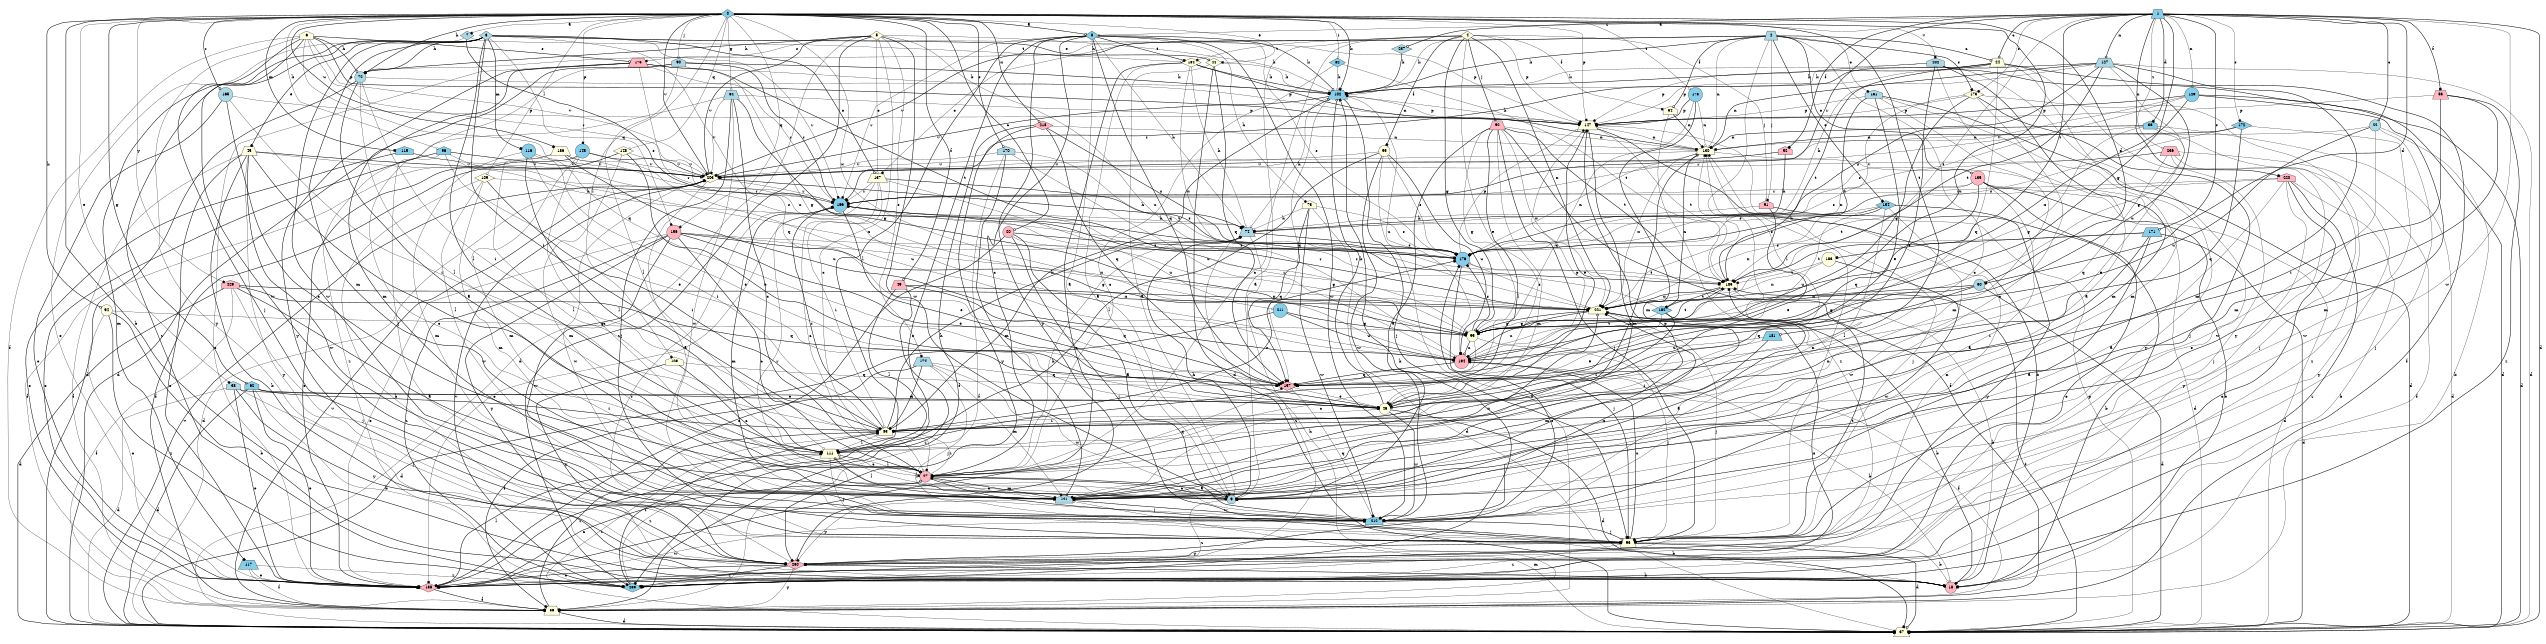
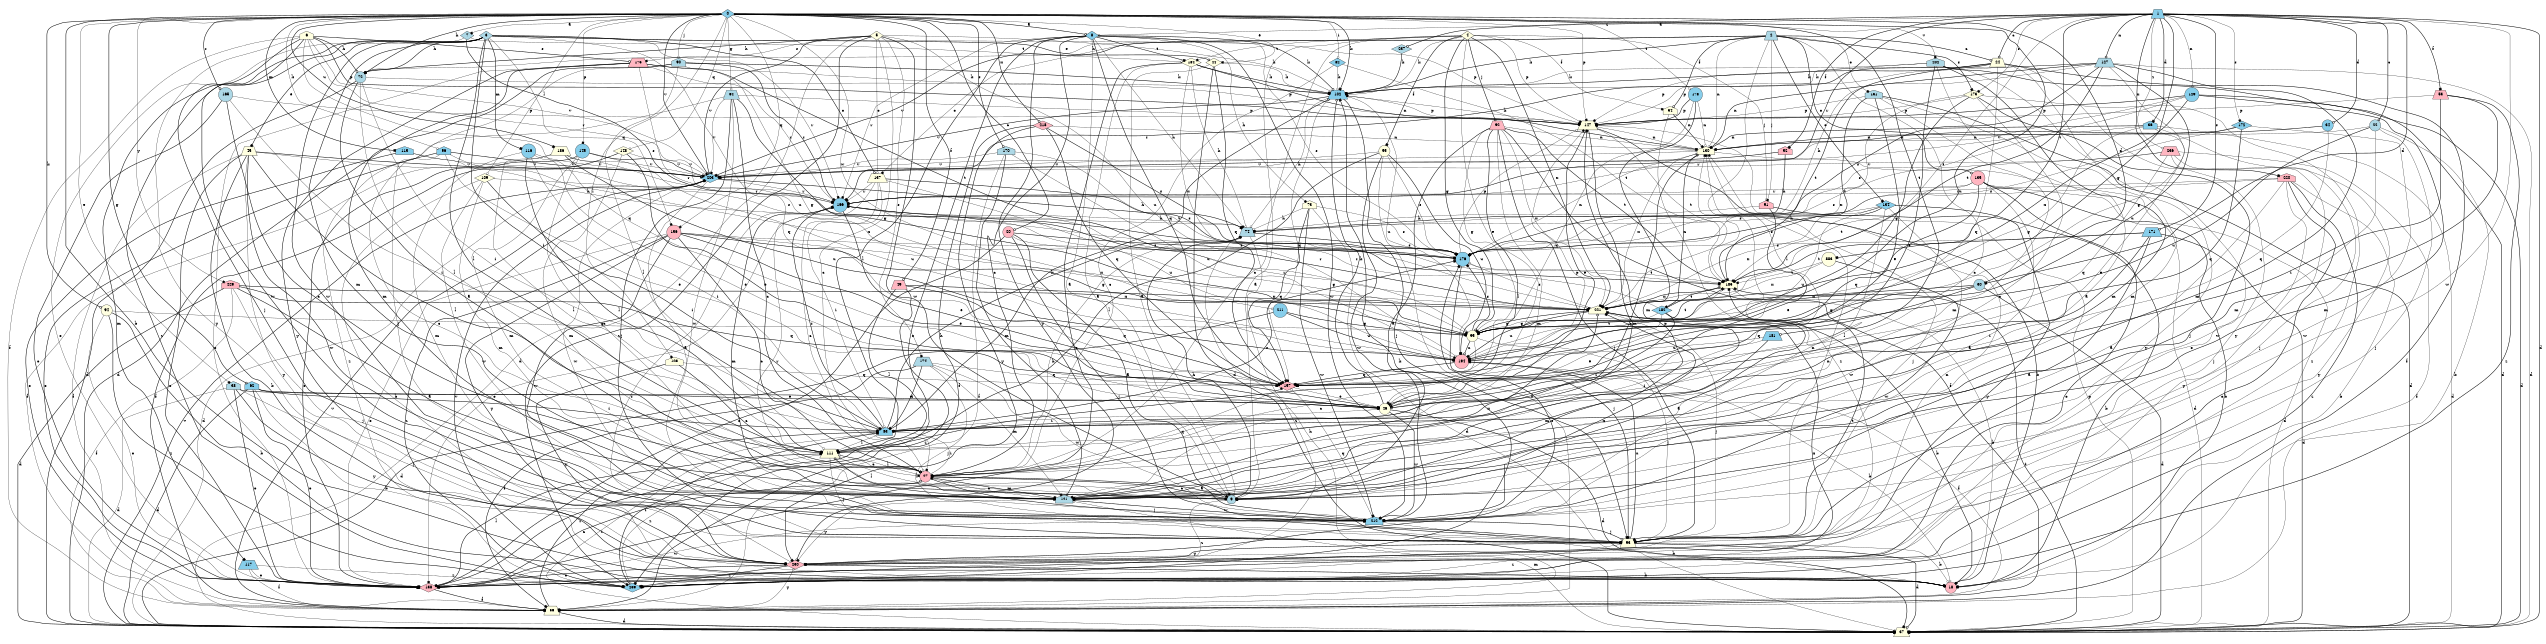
none -> (2328, 125)
(710, 178) -> (710, 178)
(1829, 259) -> (1829, 259)
(1694, 298) -> (1689, 296)
(885, 432) -> (885, 432)
